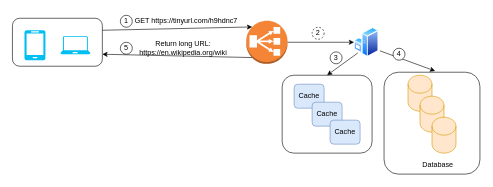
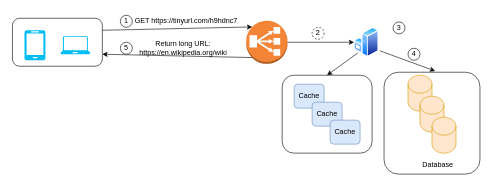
(399, 54) -> (414, 54)
(336, 58) -> (399, 28)
